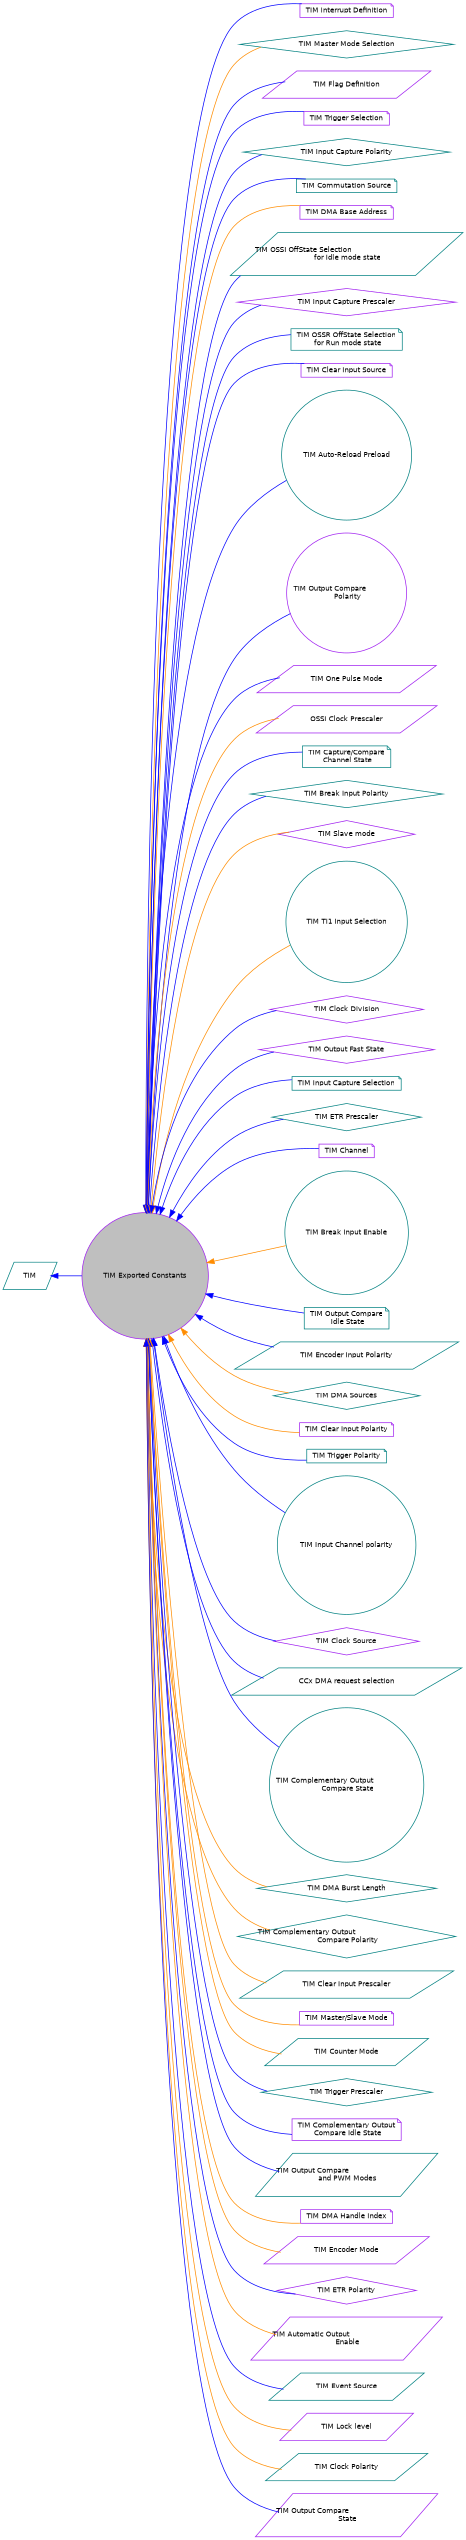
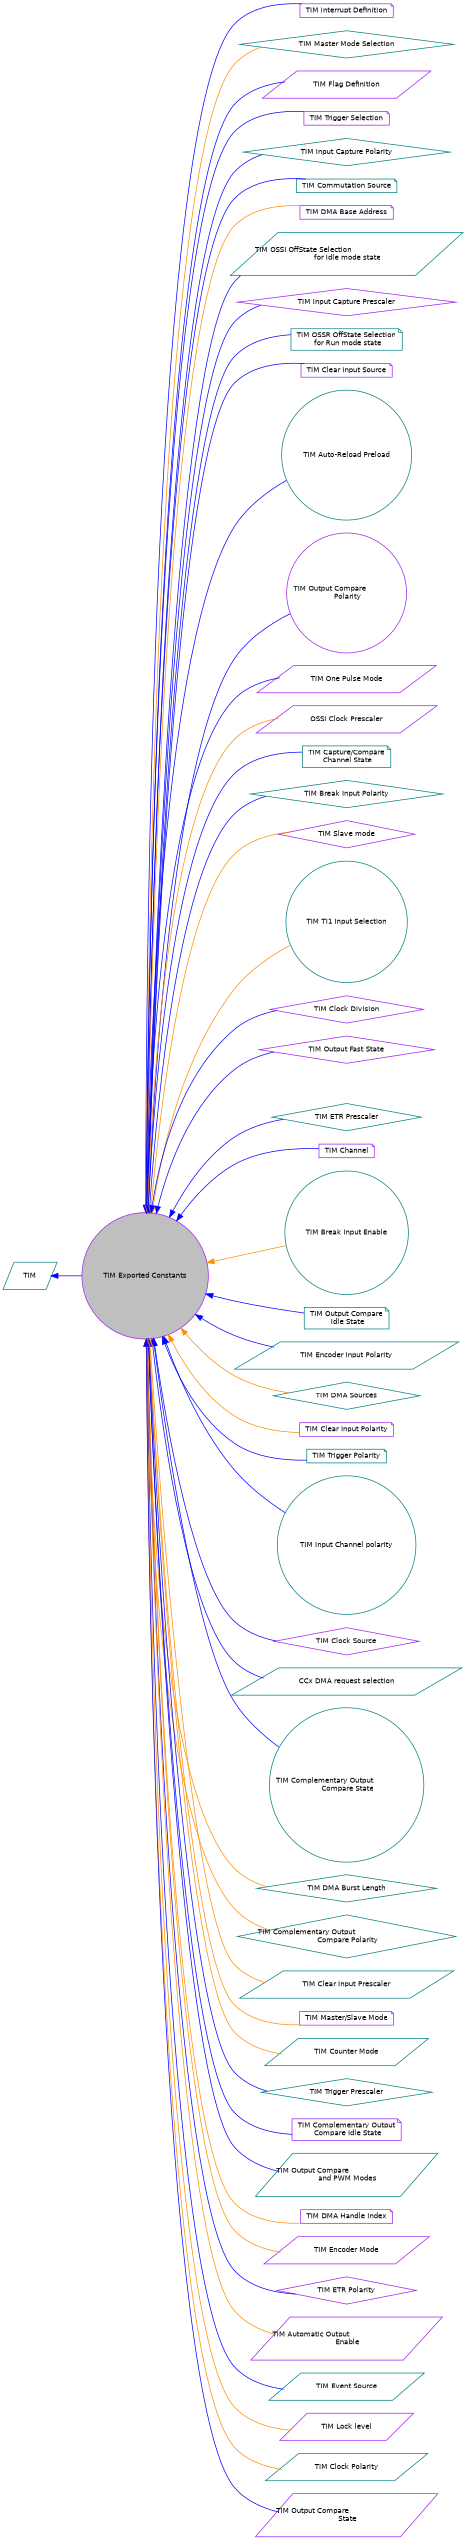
(347, 1083) -> none
